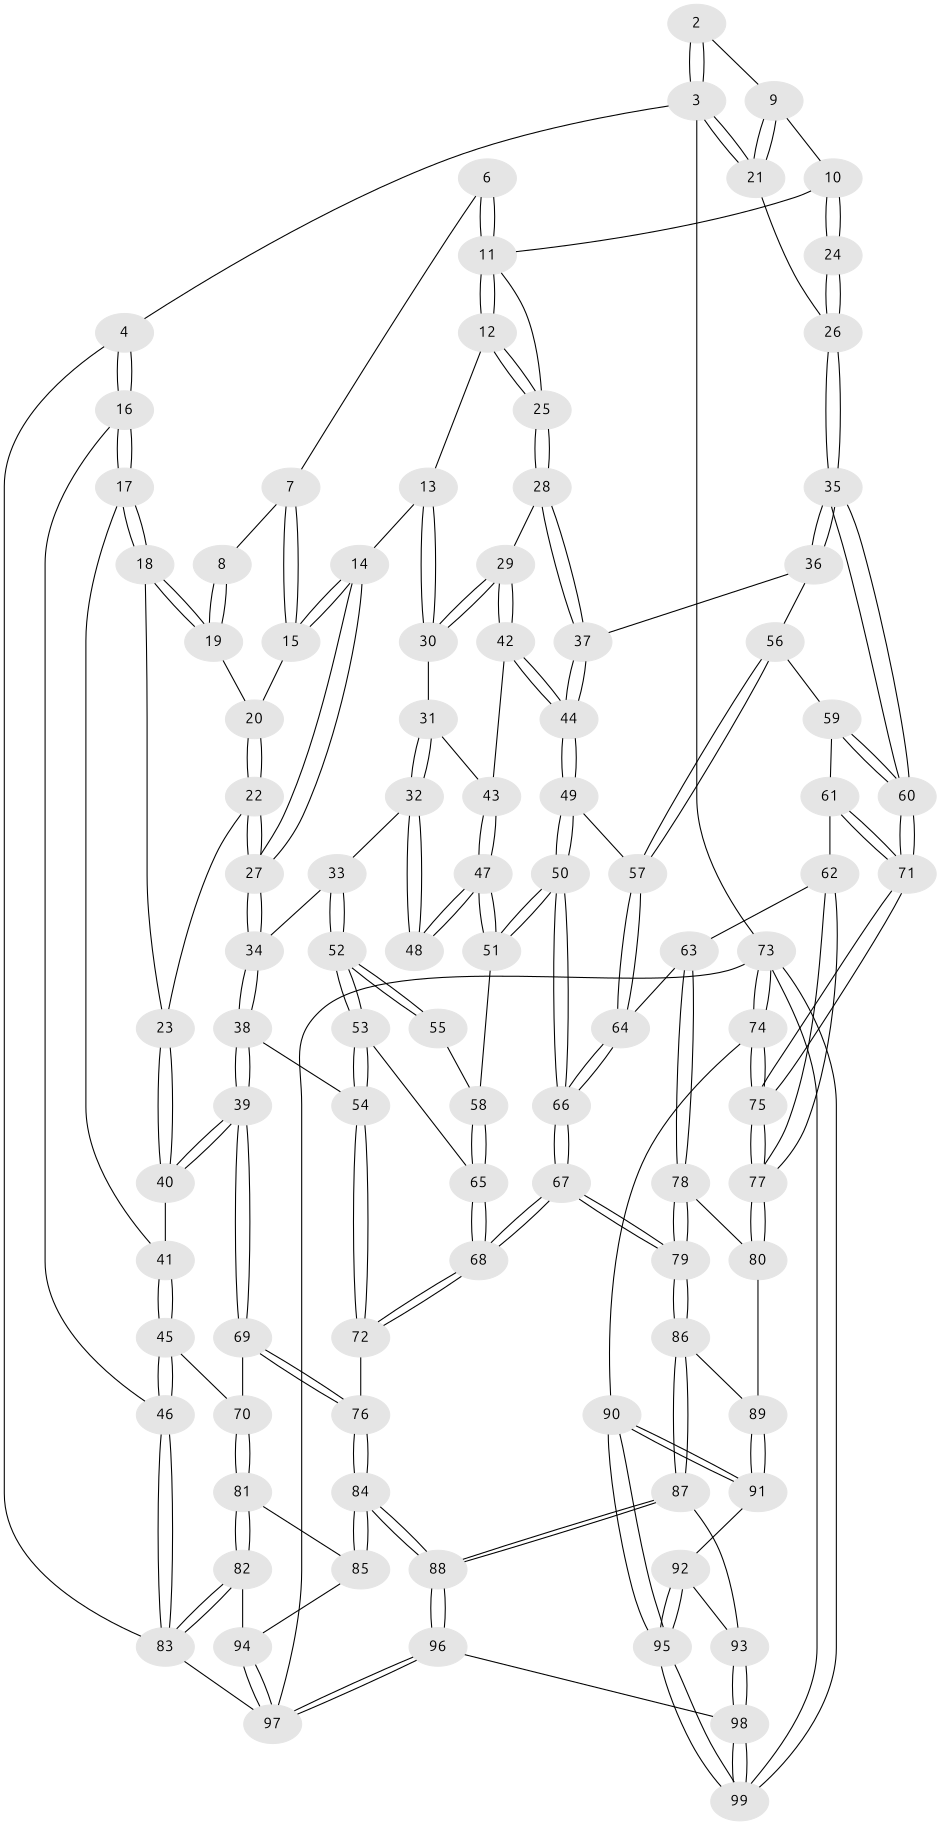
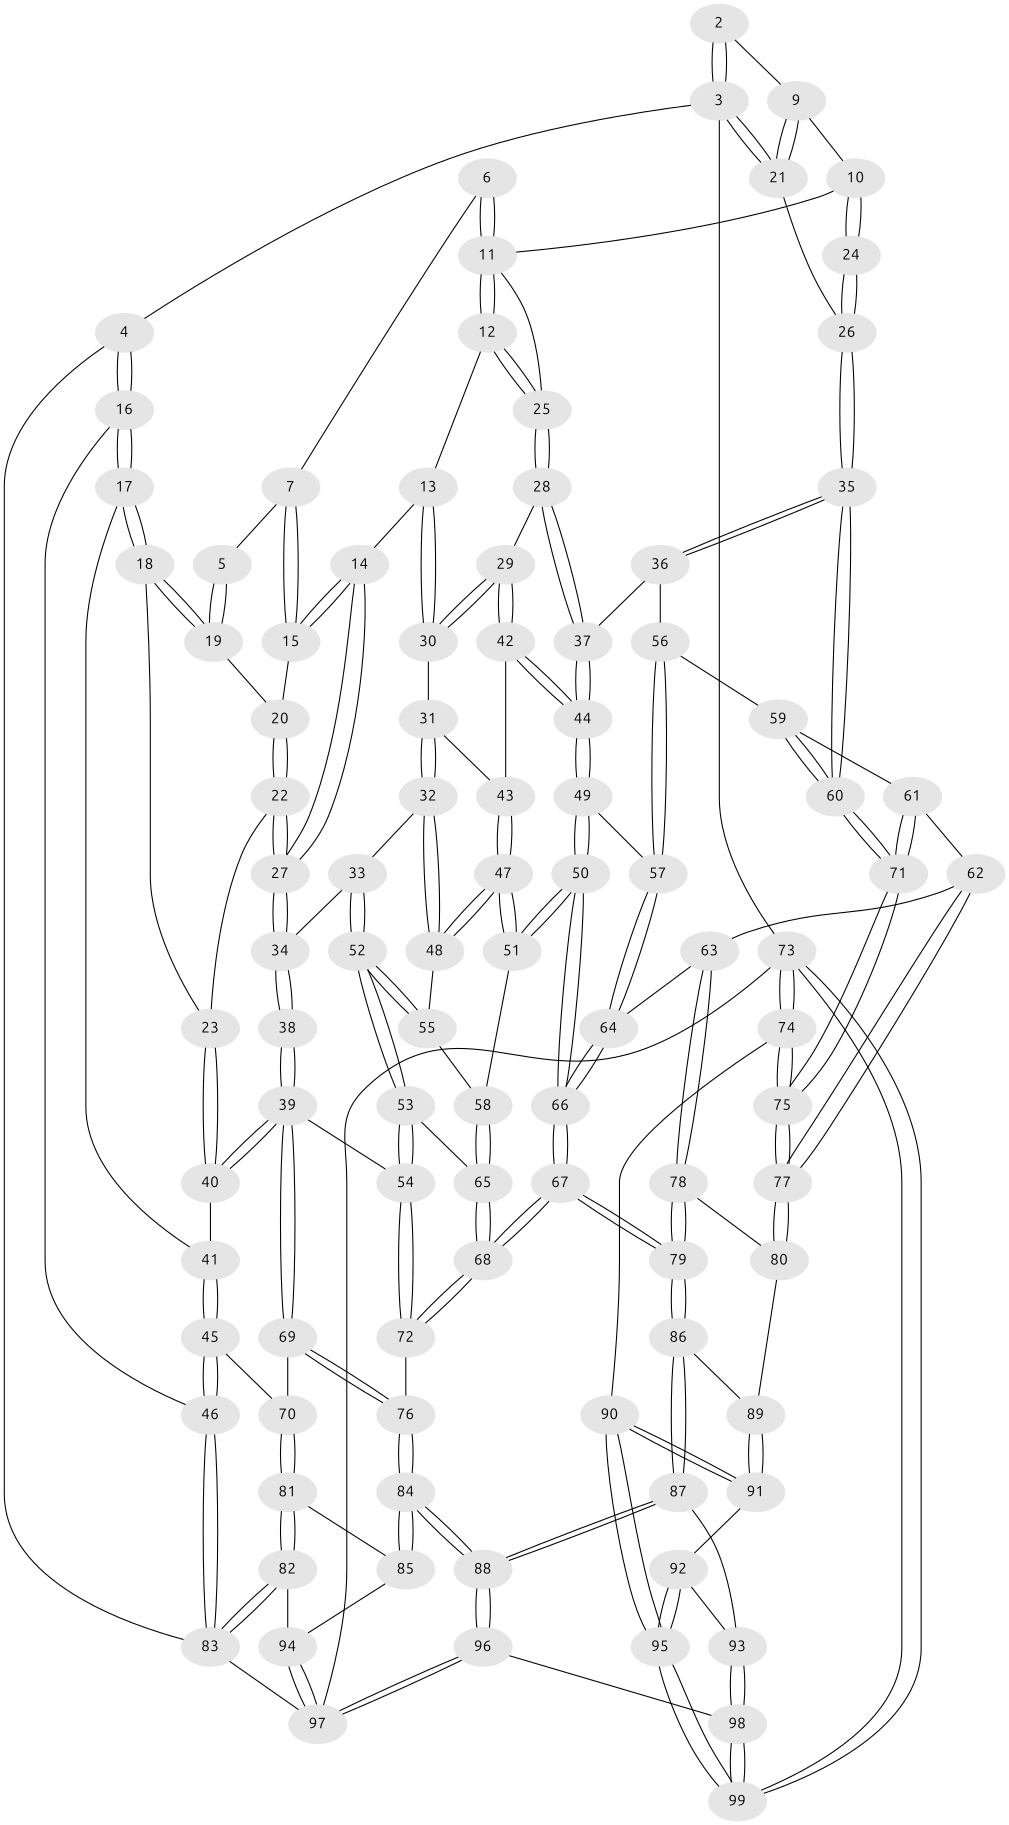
(222, 565) -> (222, 565)
none -> (431, 990)
(308, 1071) -> (353, 1148)
